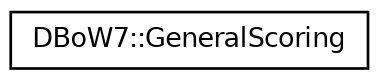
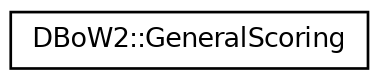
(189, 40) -> (189, 40)
